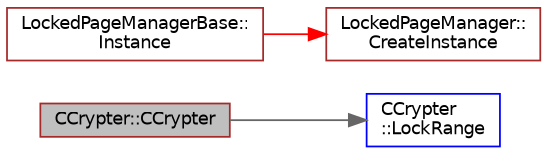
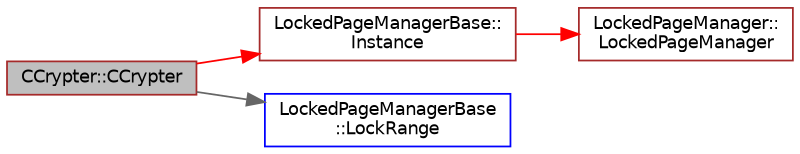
(433, 34) -> (686, 34)
none -> (219, 60)
(433, 120) -> (388, 120)
